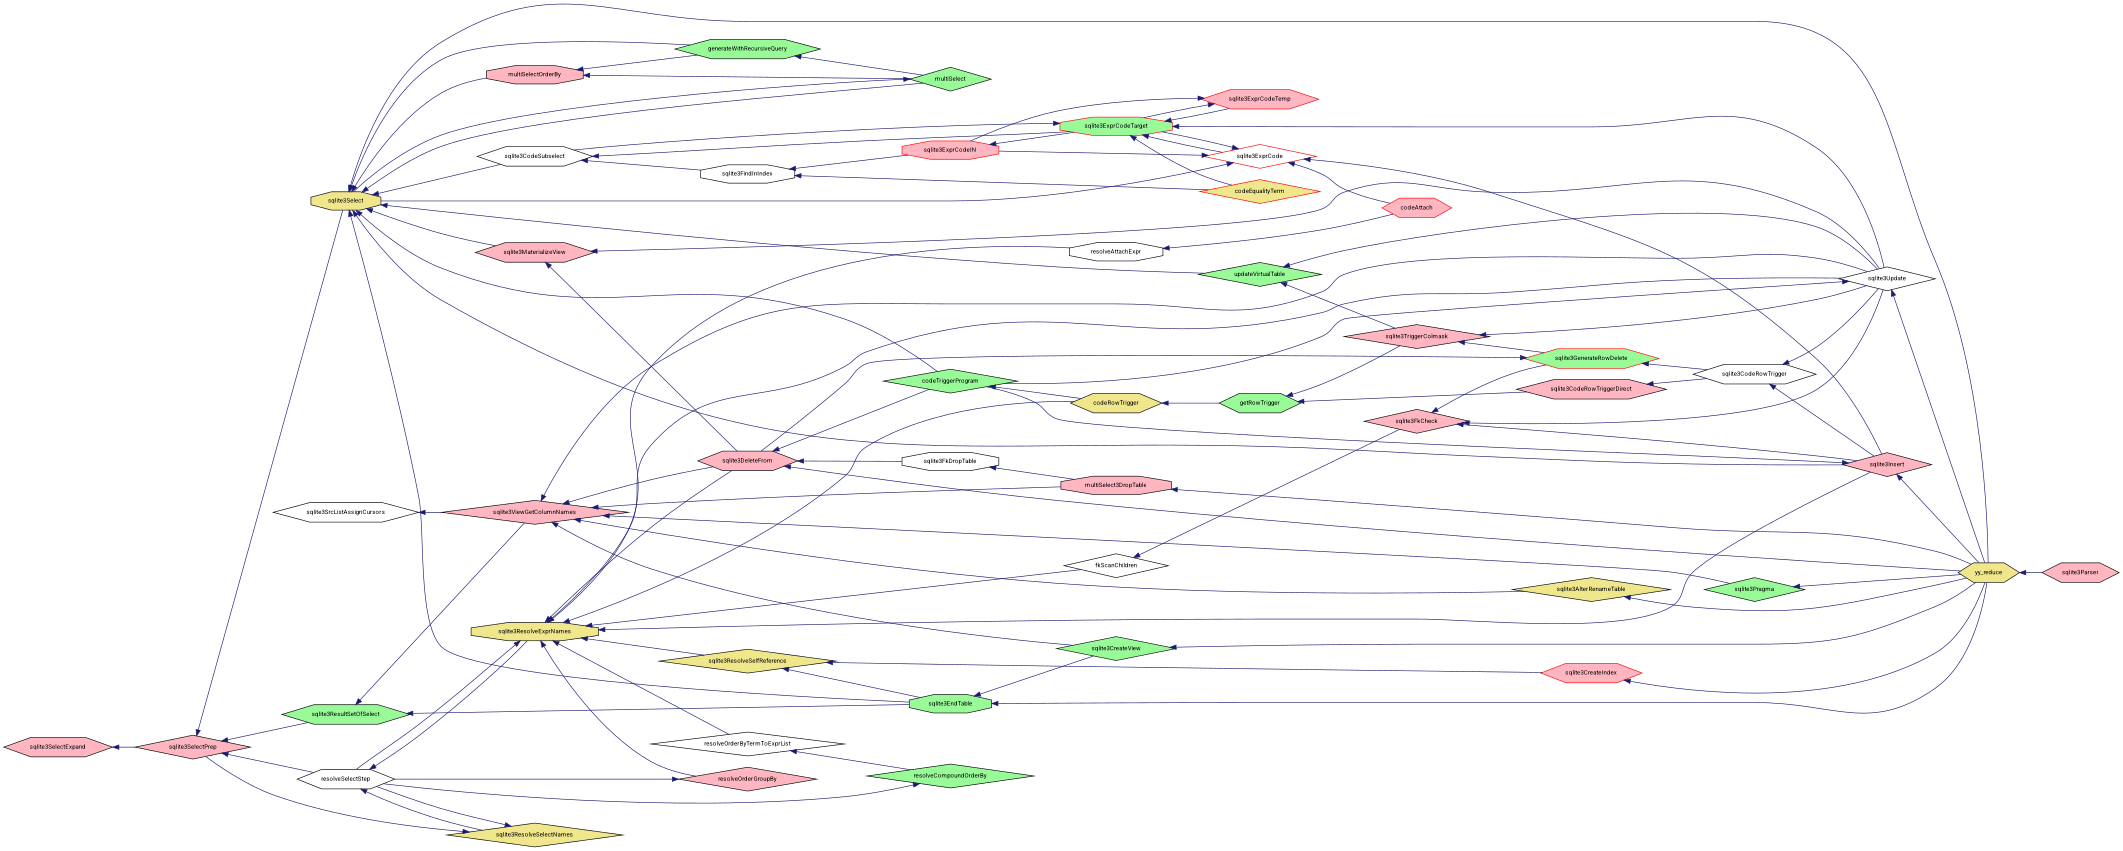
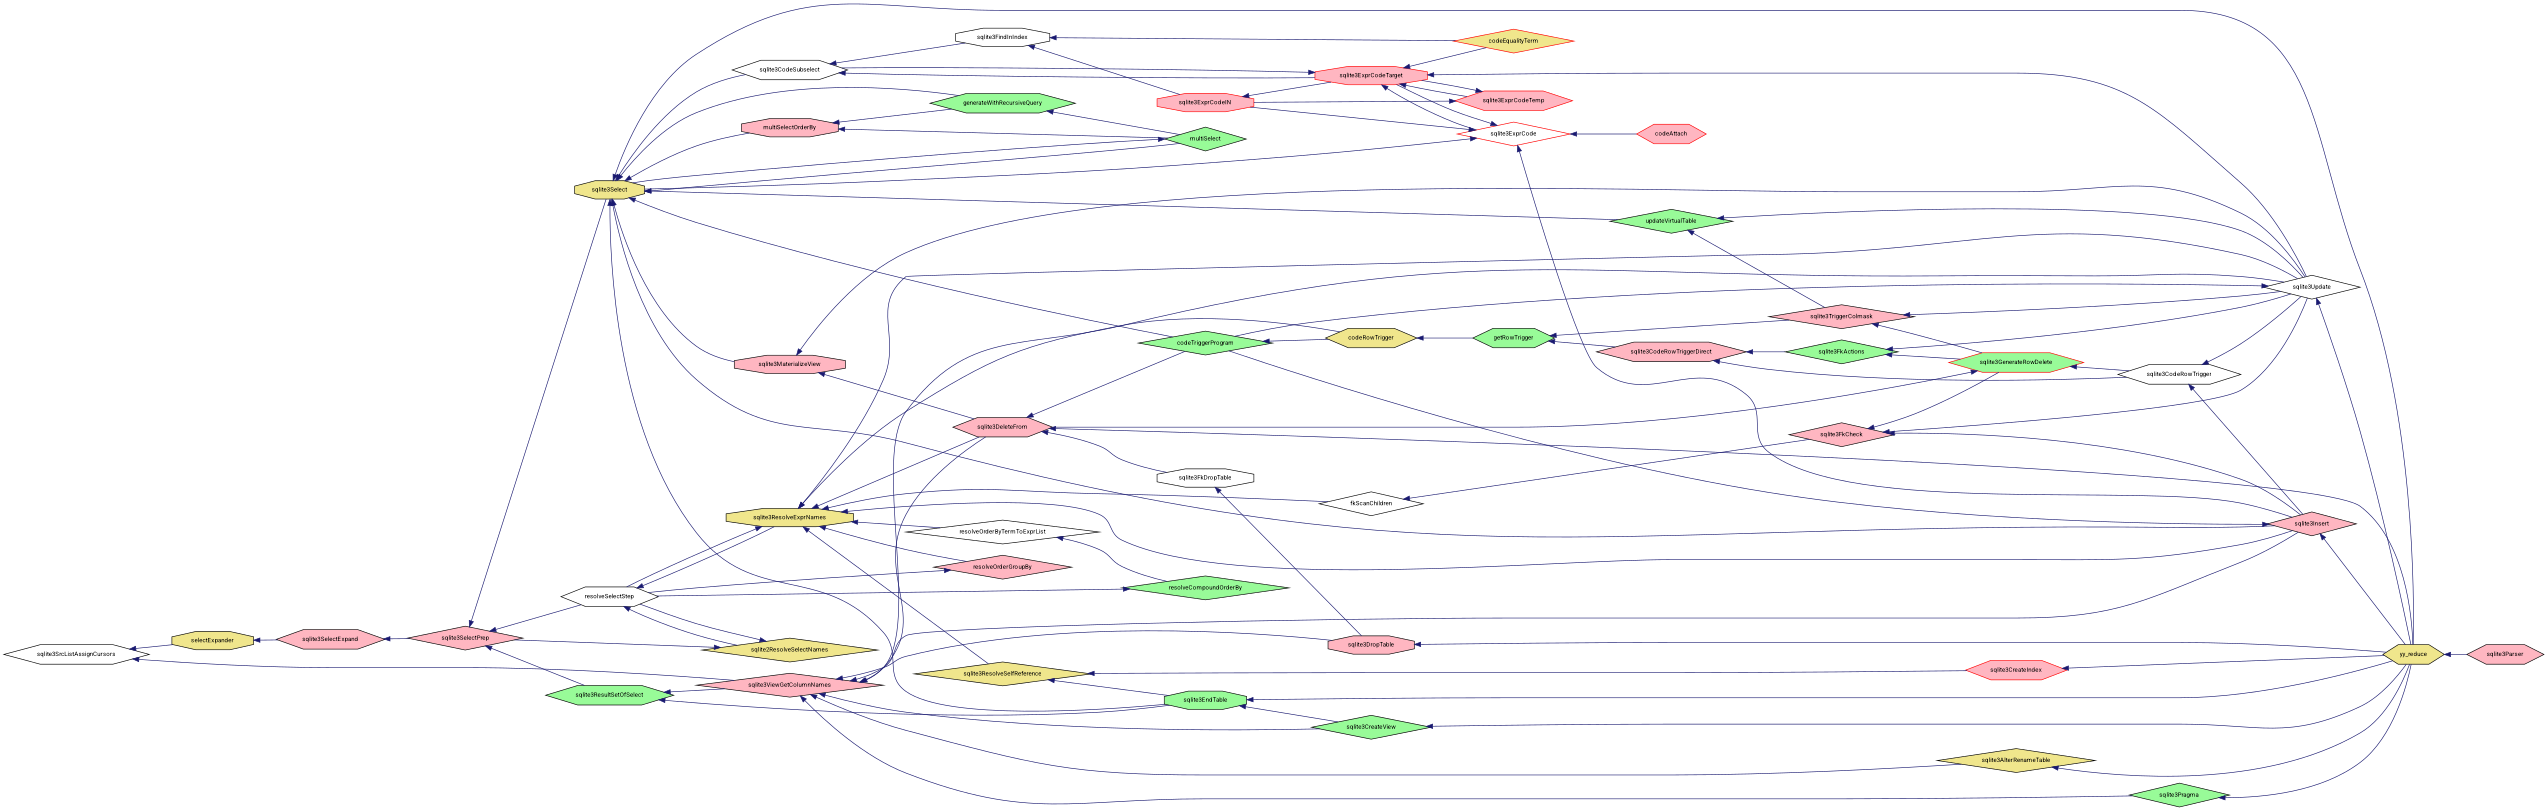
(1116, 126) -> (1371, 76)
(535, 252) -> (790, 364)
(1116, 252) -> none
none -> (1842, 352)
(1116, 485) -> (1371, 645)
none -> (1575, 618)
none -> (213, 641)
(535, 835) -> (790, 650)
